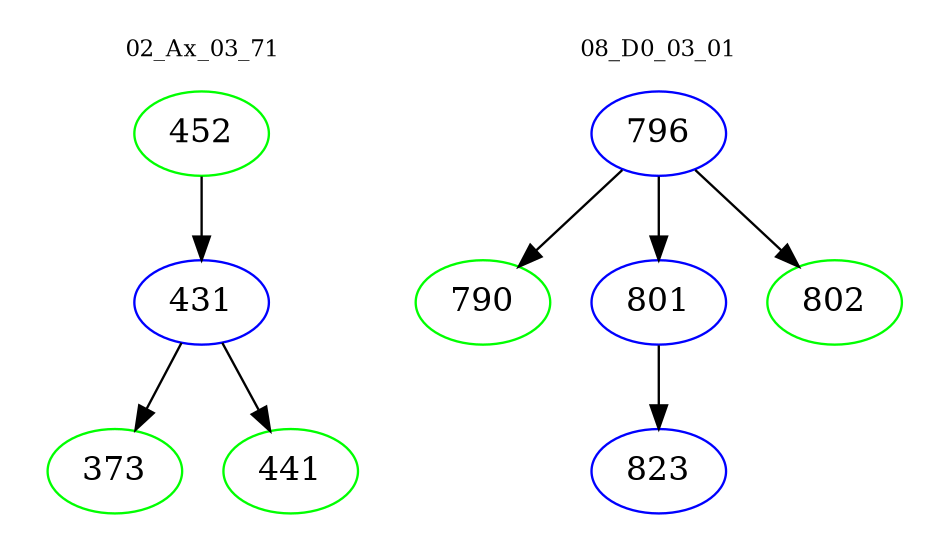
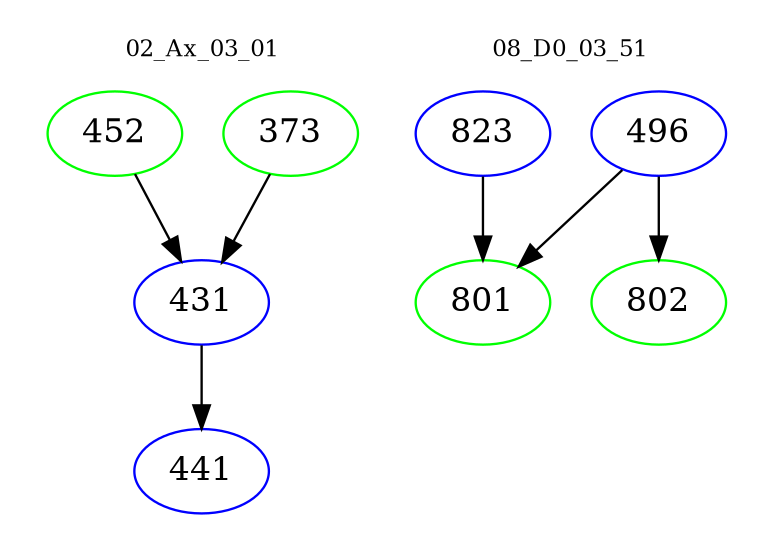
(203, 50) -> (203, 50)
(659, 50) -> (571, 50)
(659, 134) -> (659, 134)
(483, 302) -> none
(659, 302) -> (483, 302)
(659, 375) -> (483, 207)
(164, 376) -> (252, 208)
(291, 471) -> (202, 471)
